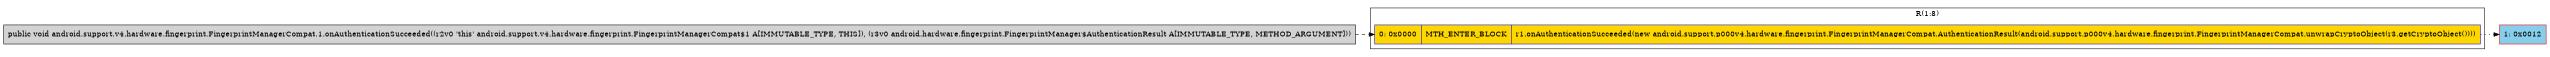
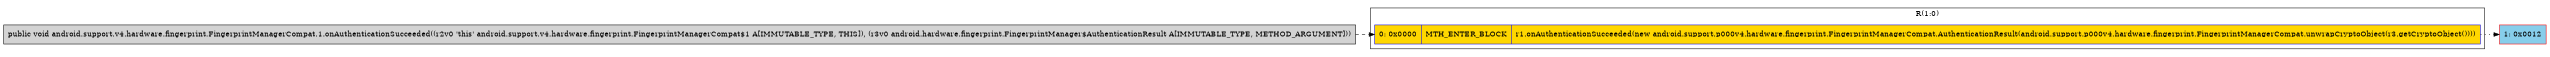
(1928, 14) -> (1928, 14)
